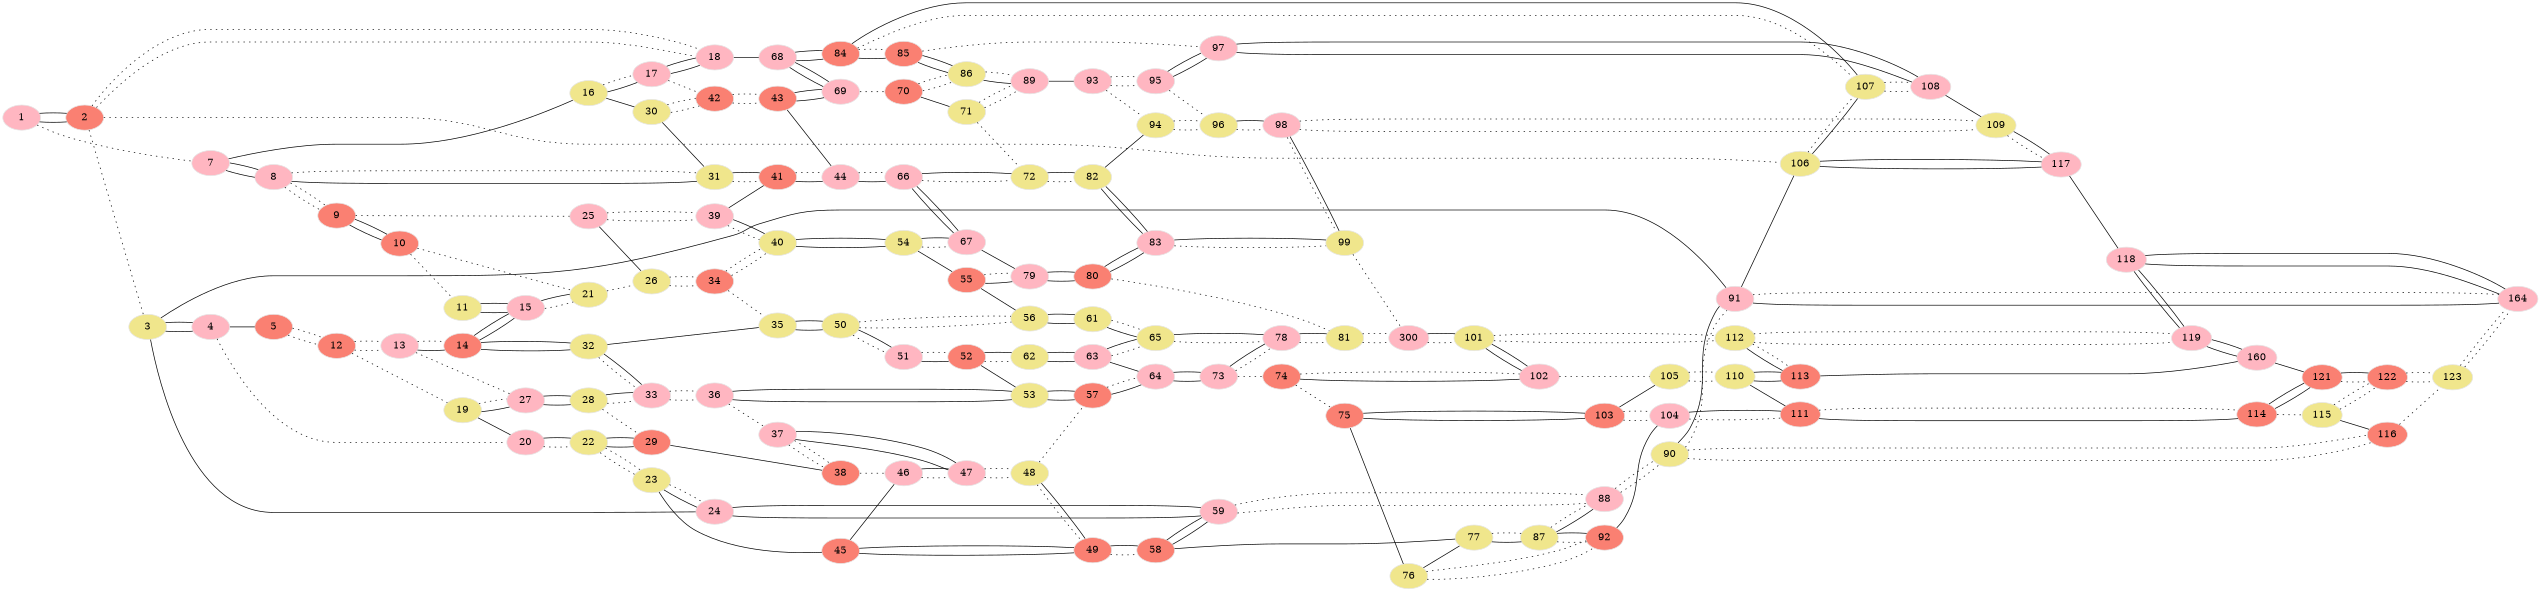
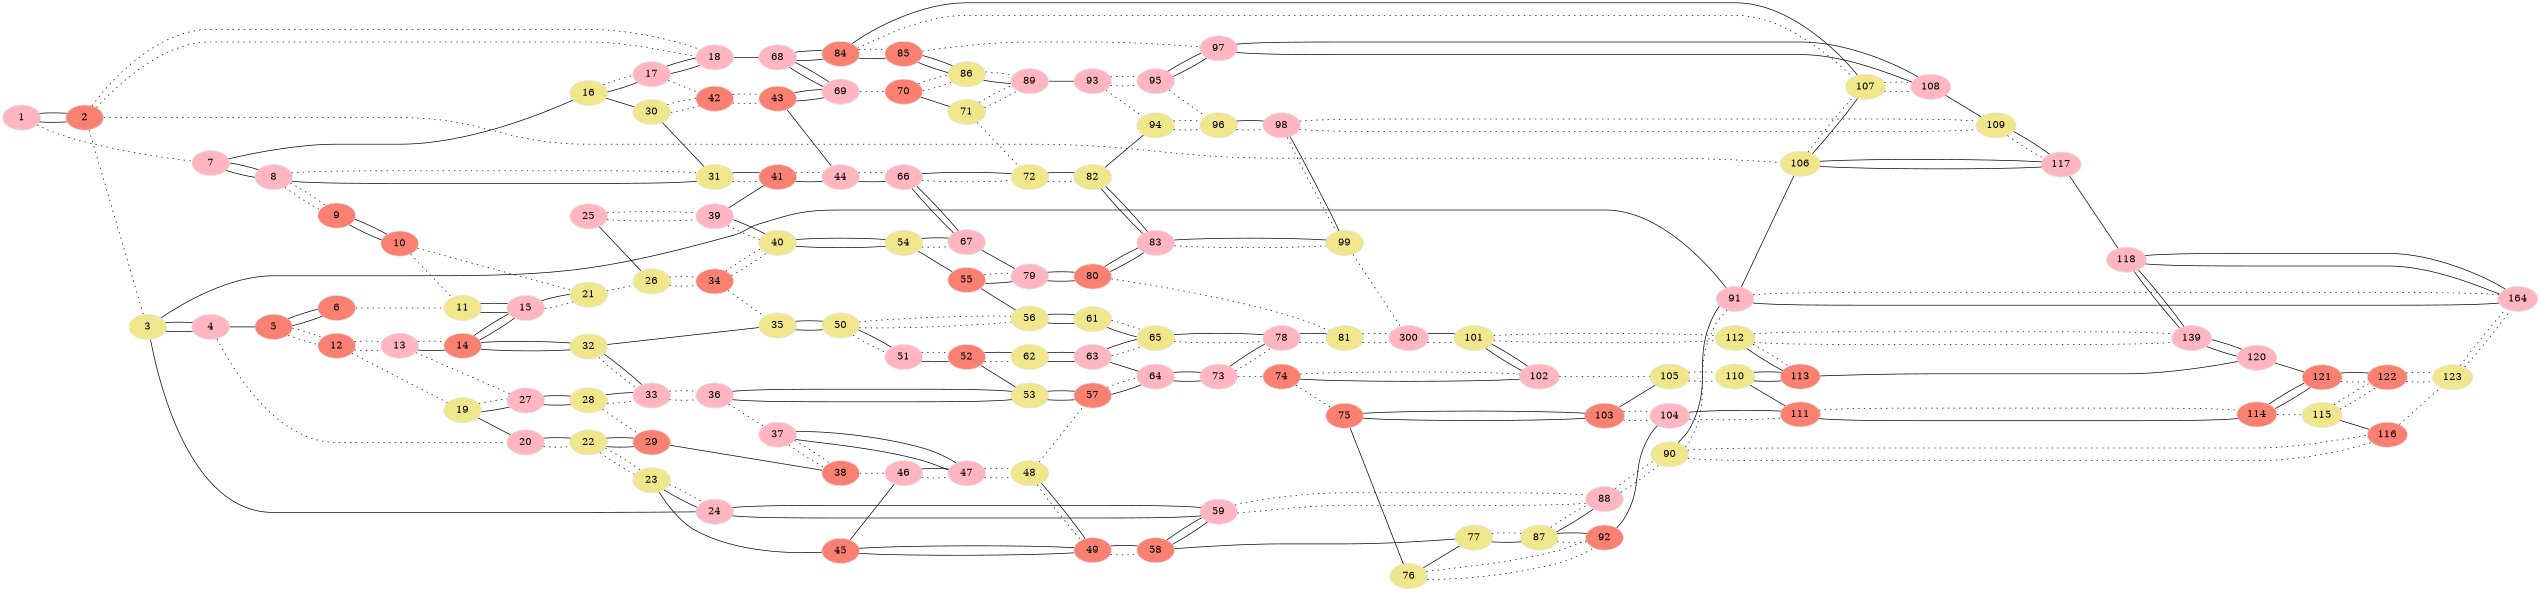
(463, 216) -> none
none -> (337, 308)
(2192, 338) -> (2192, 338)
(2257, 358) -> (2257, 358)
